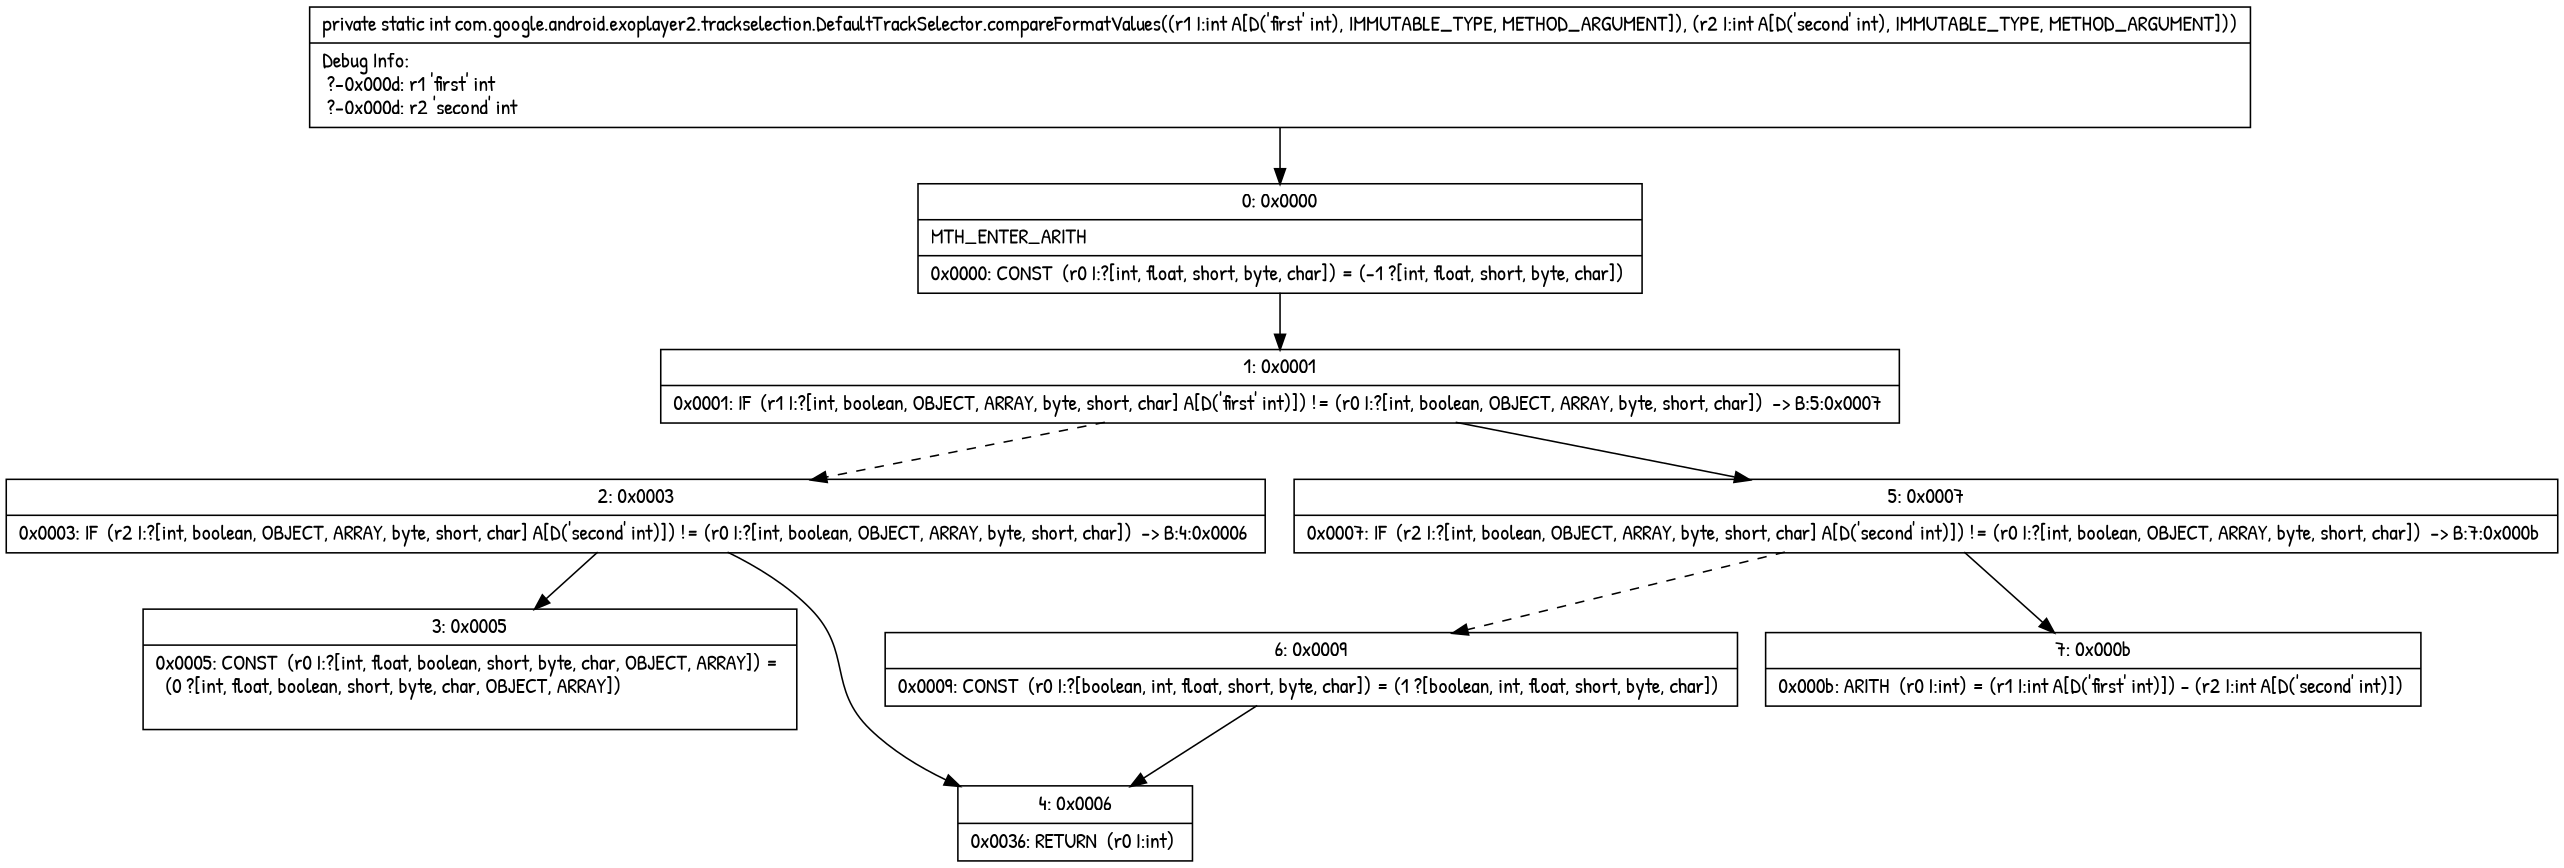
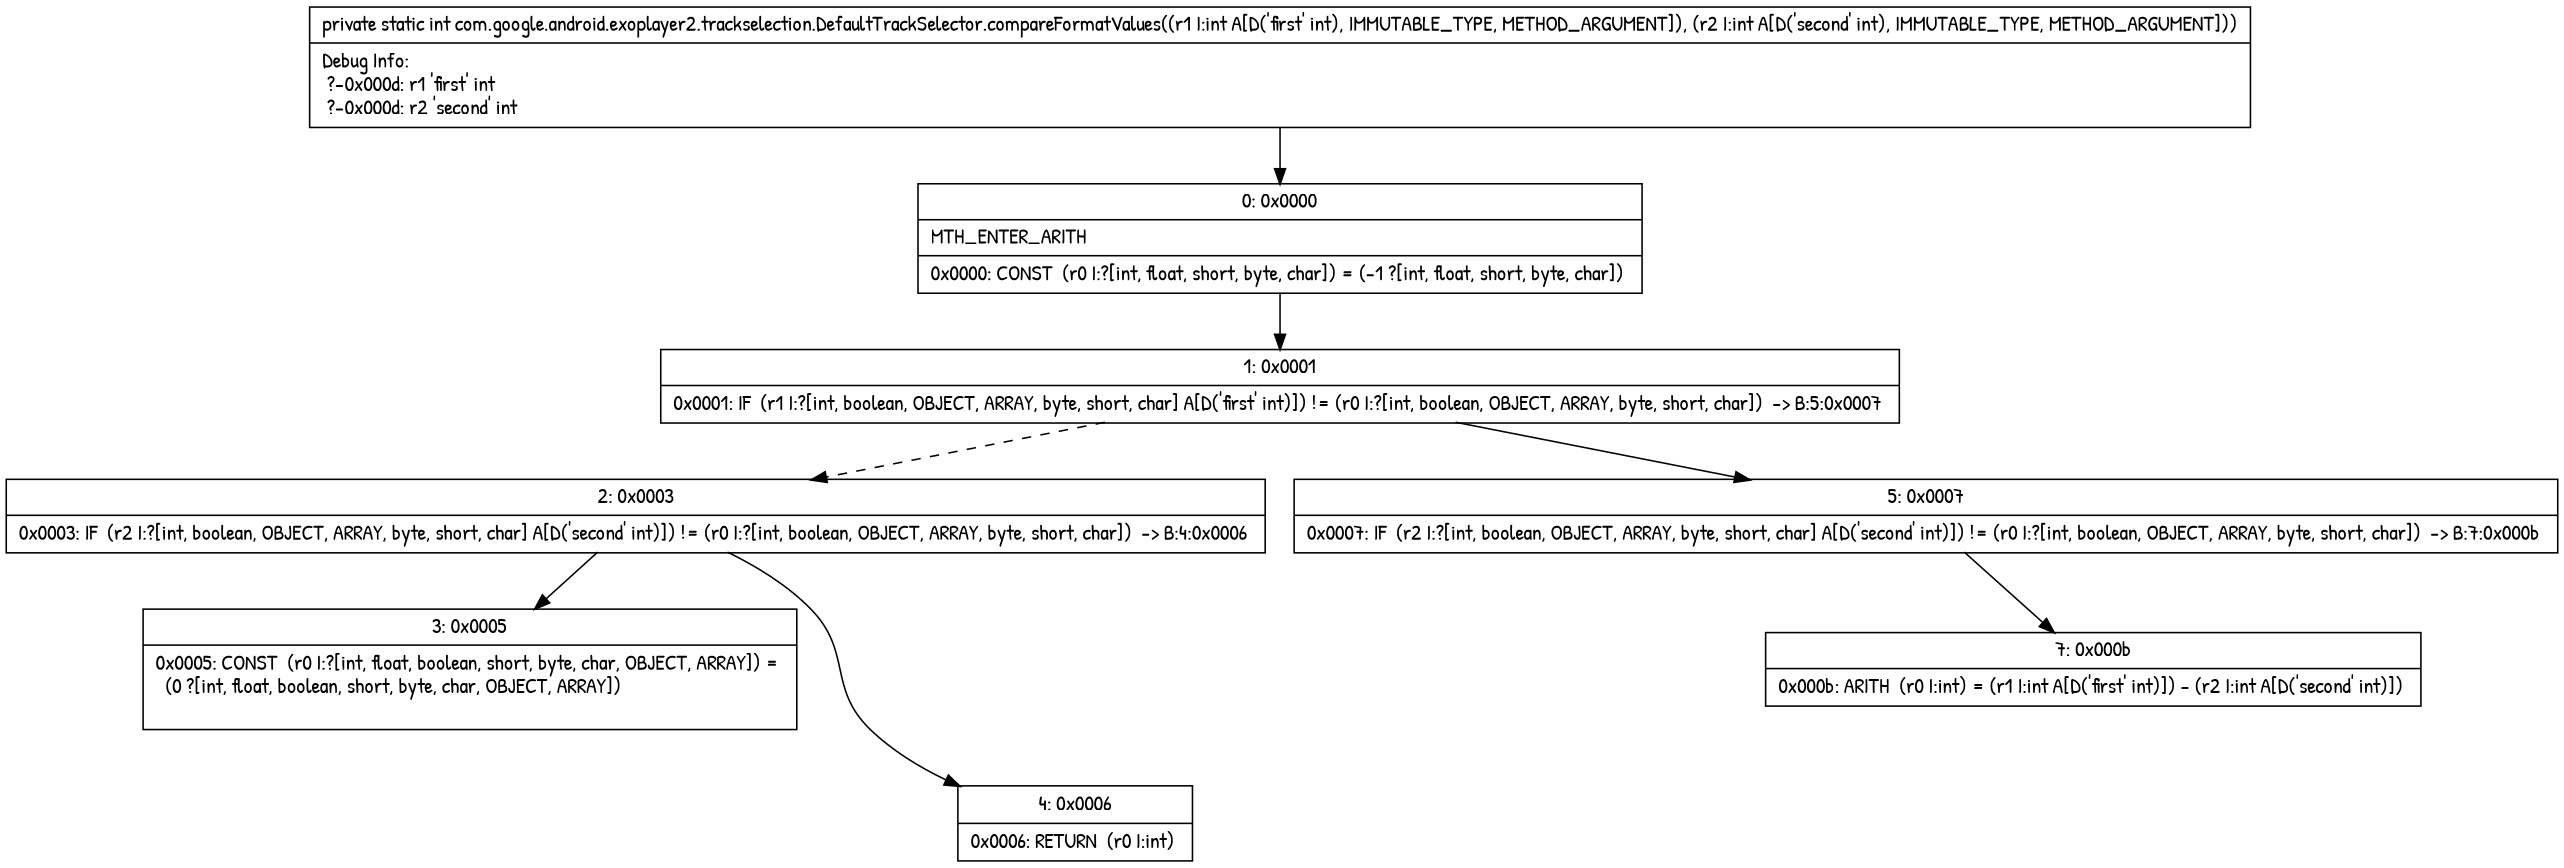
(1311, 669) -> none
(1075, 841) -> (1075, 841)
